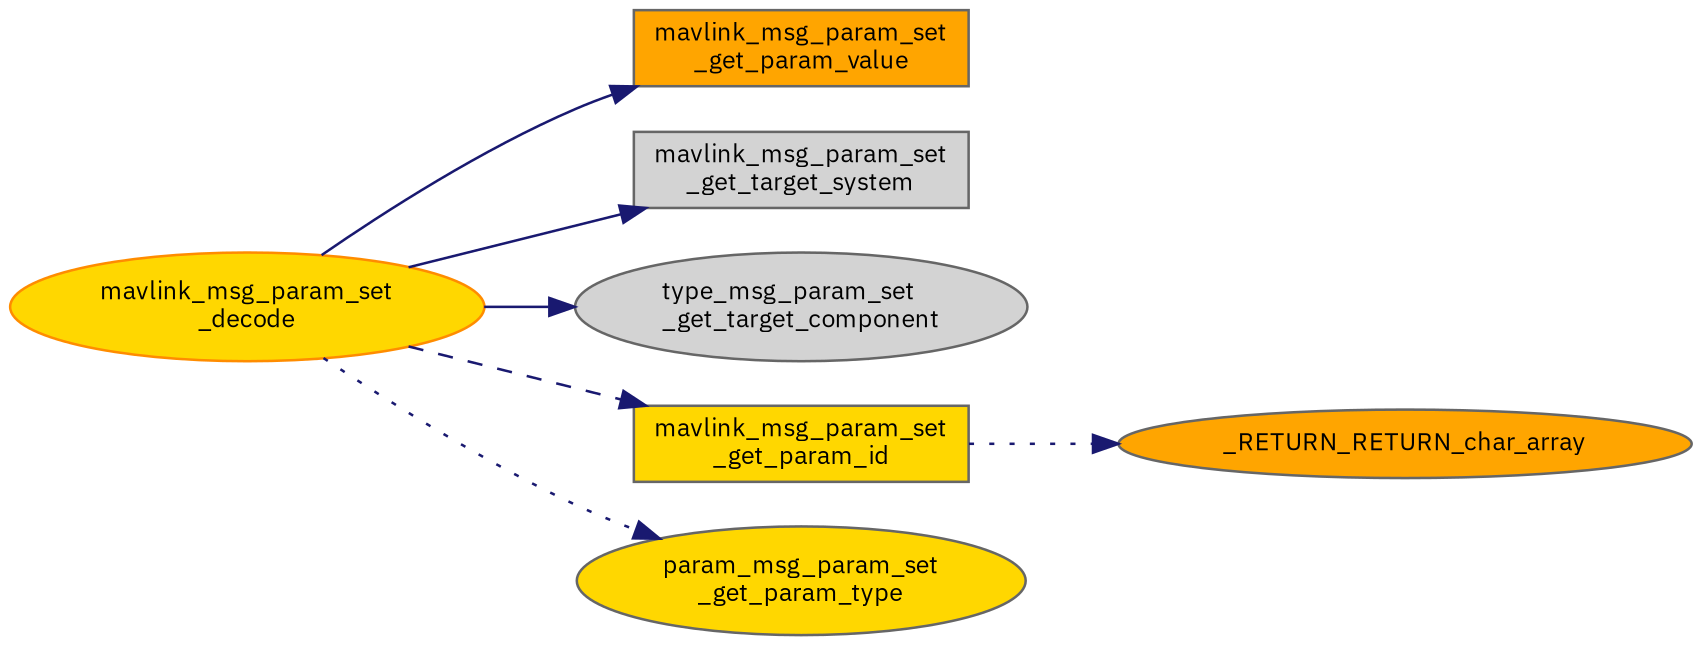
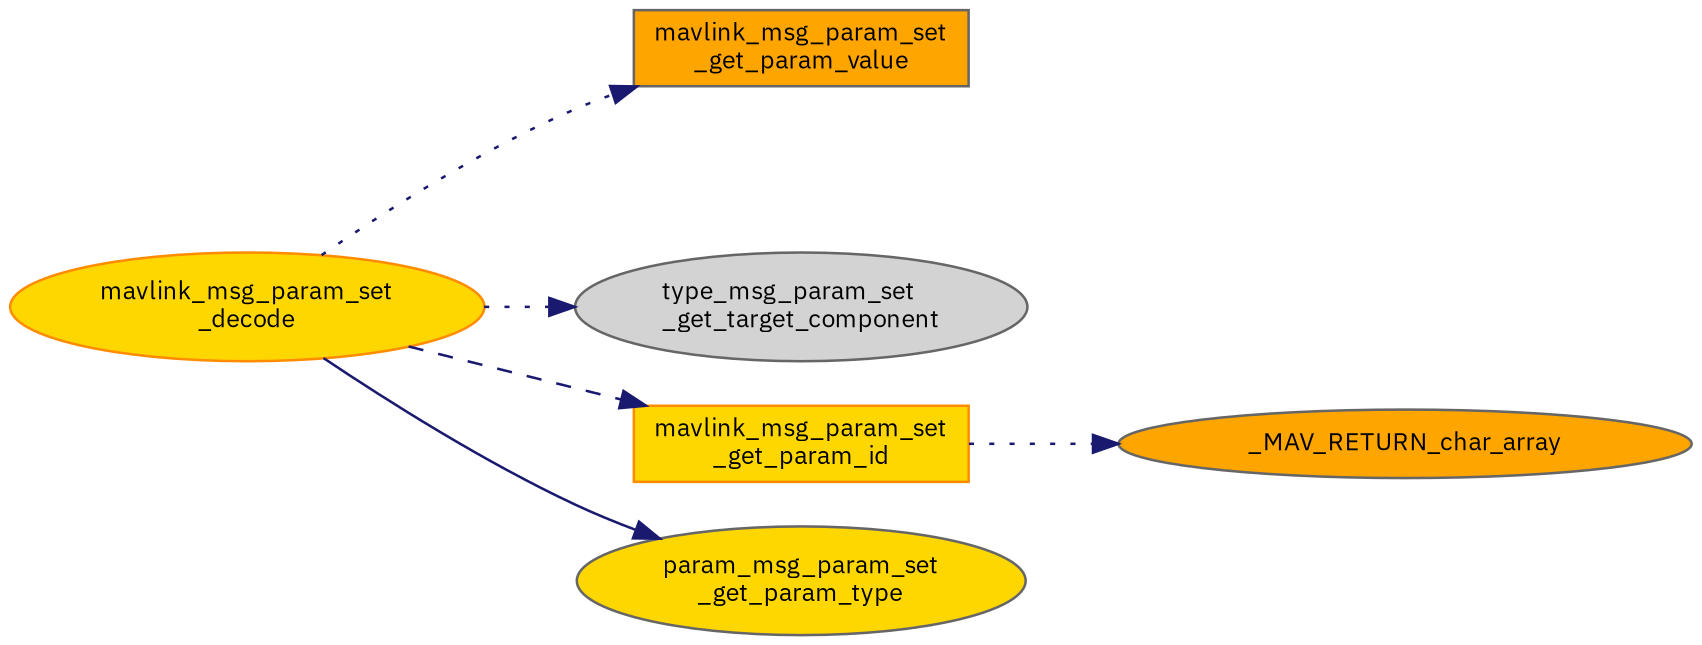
(462, 166) -> (462, 166)
(801, 170) -> none
(516, 307) -> (516, 307)
(801, 444) -> (801, 444)
(1405, 444) -> (1405, 444)
(475, 452) -> (475, 452)
